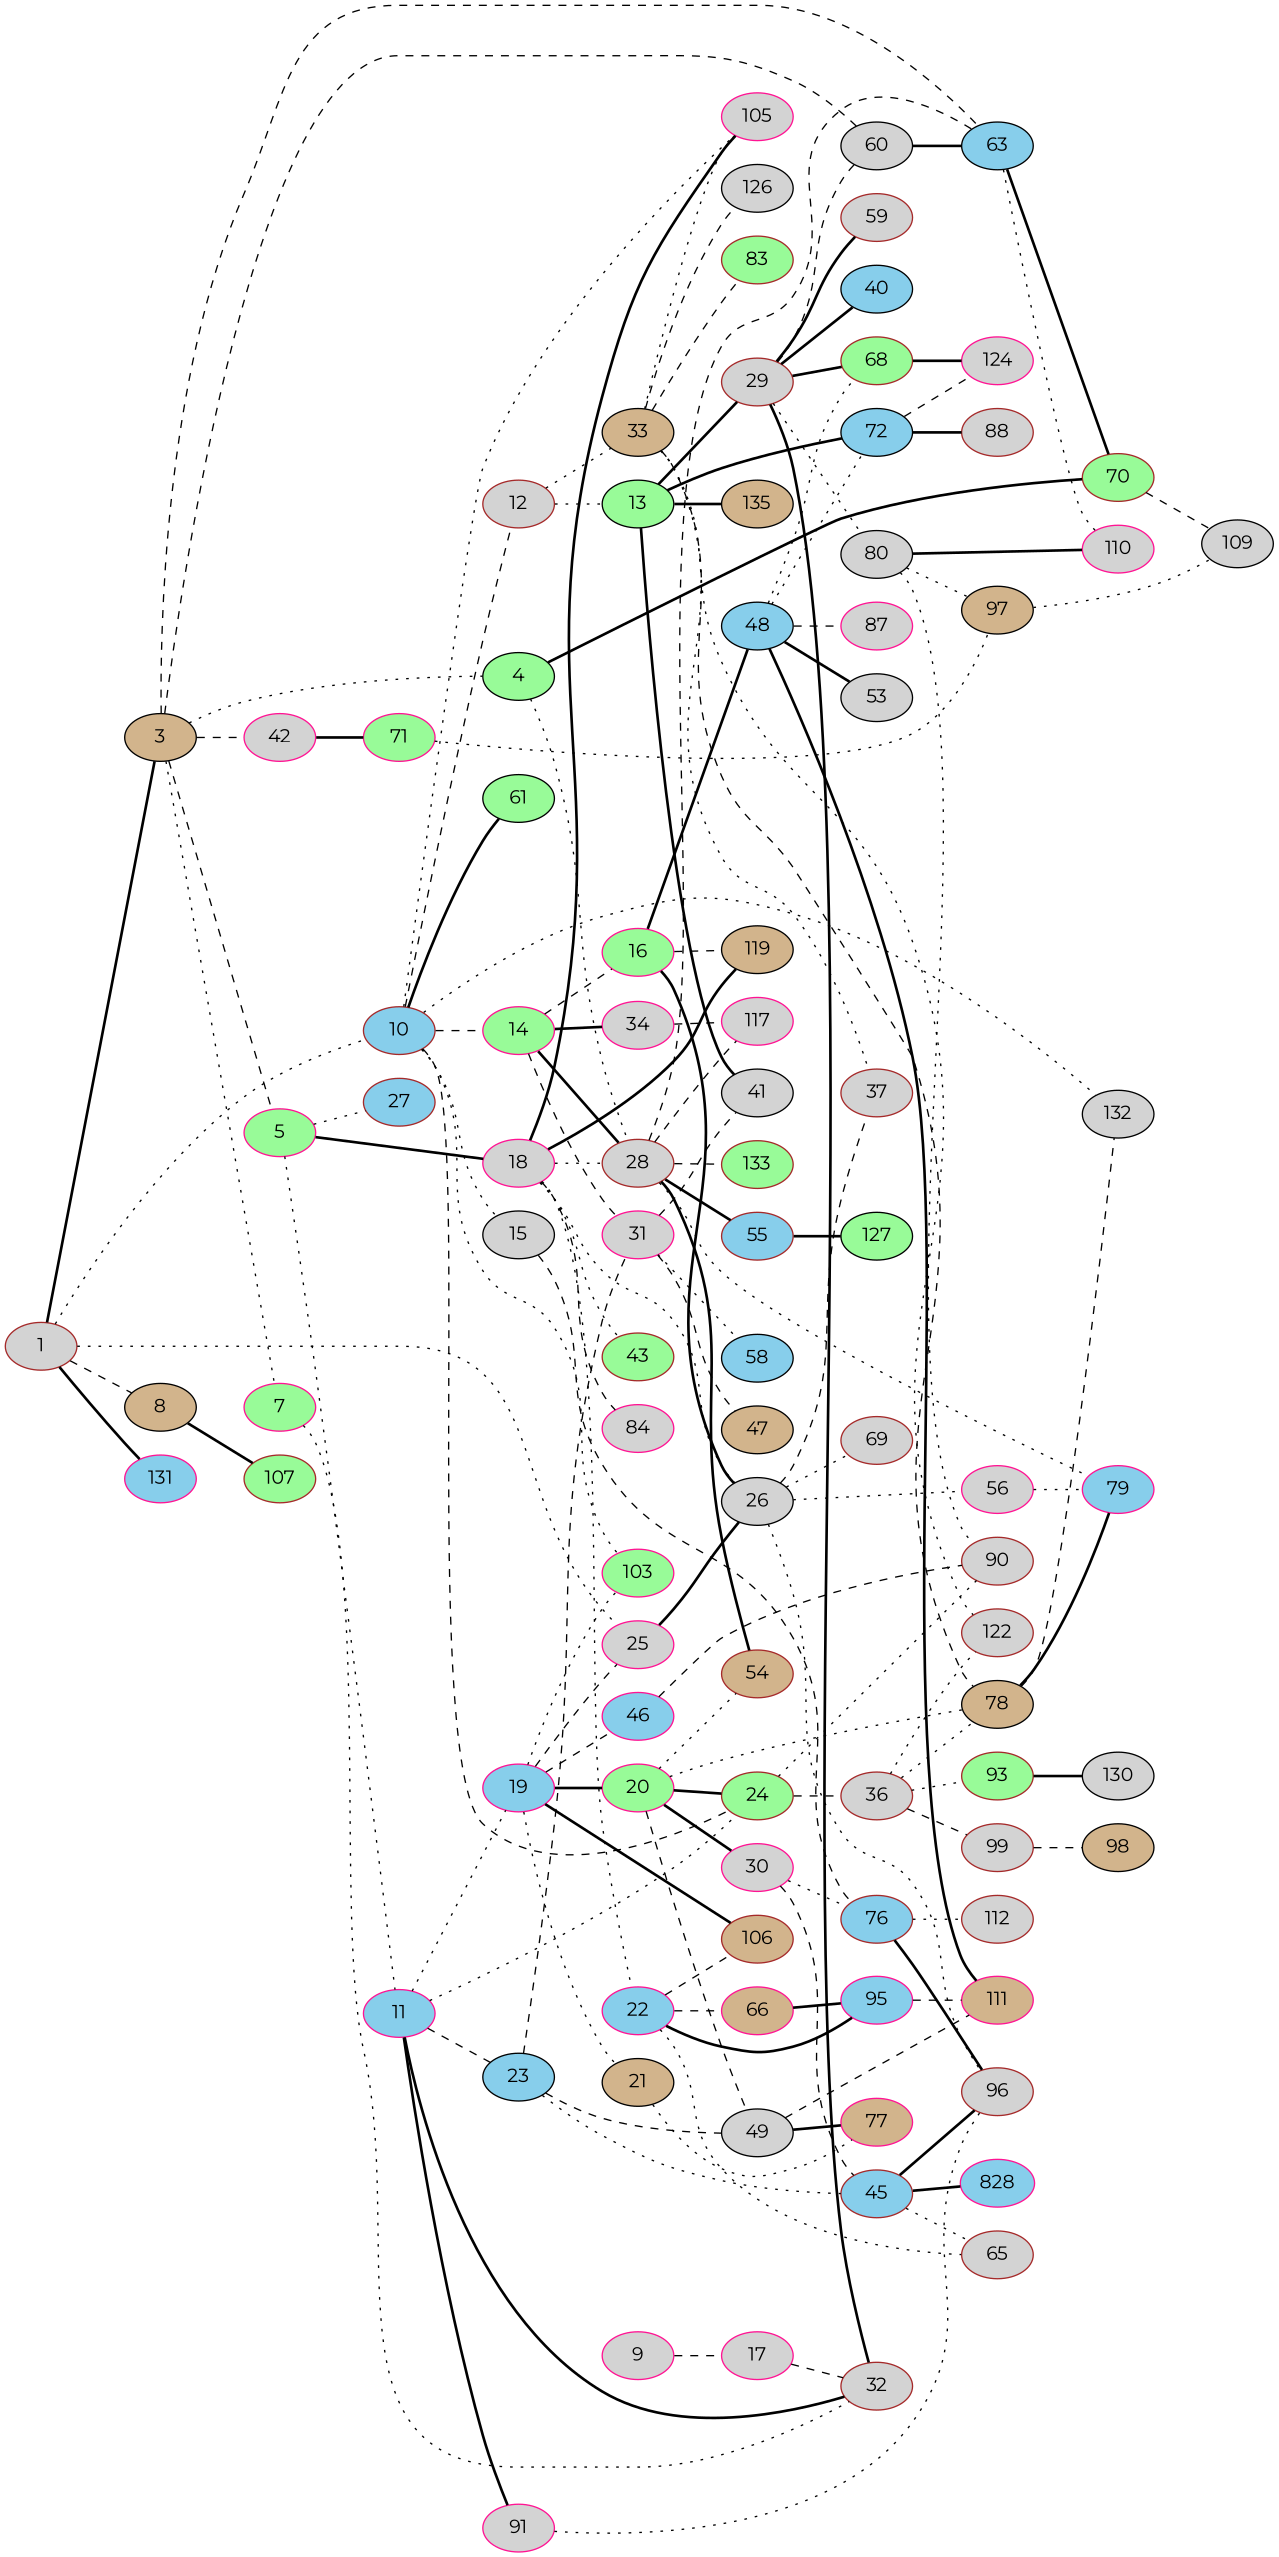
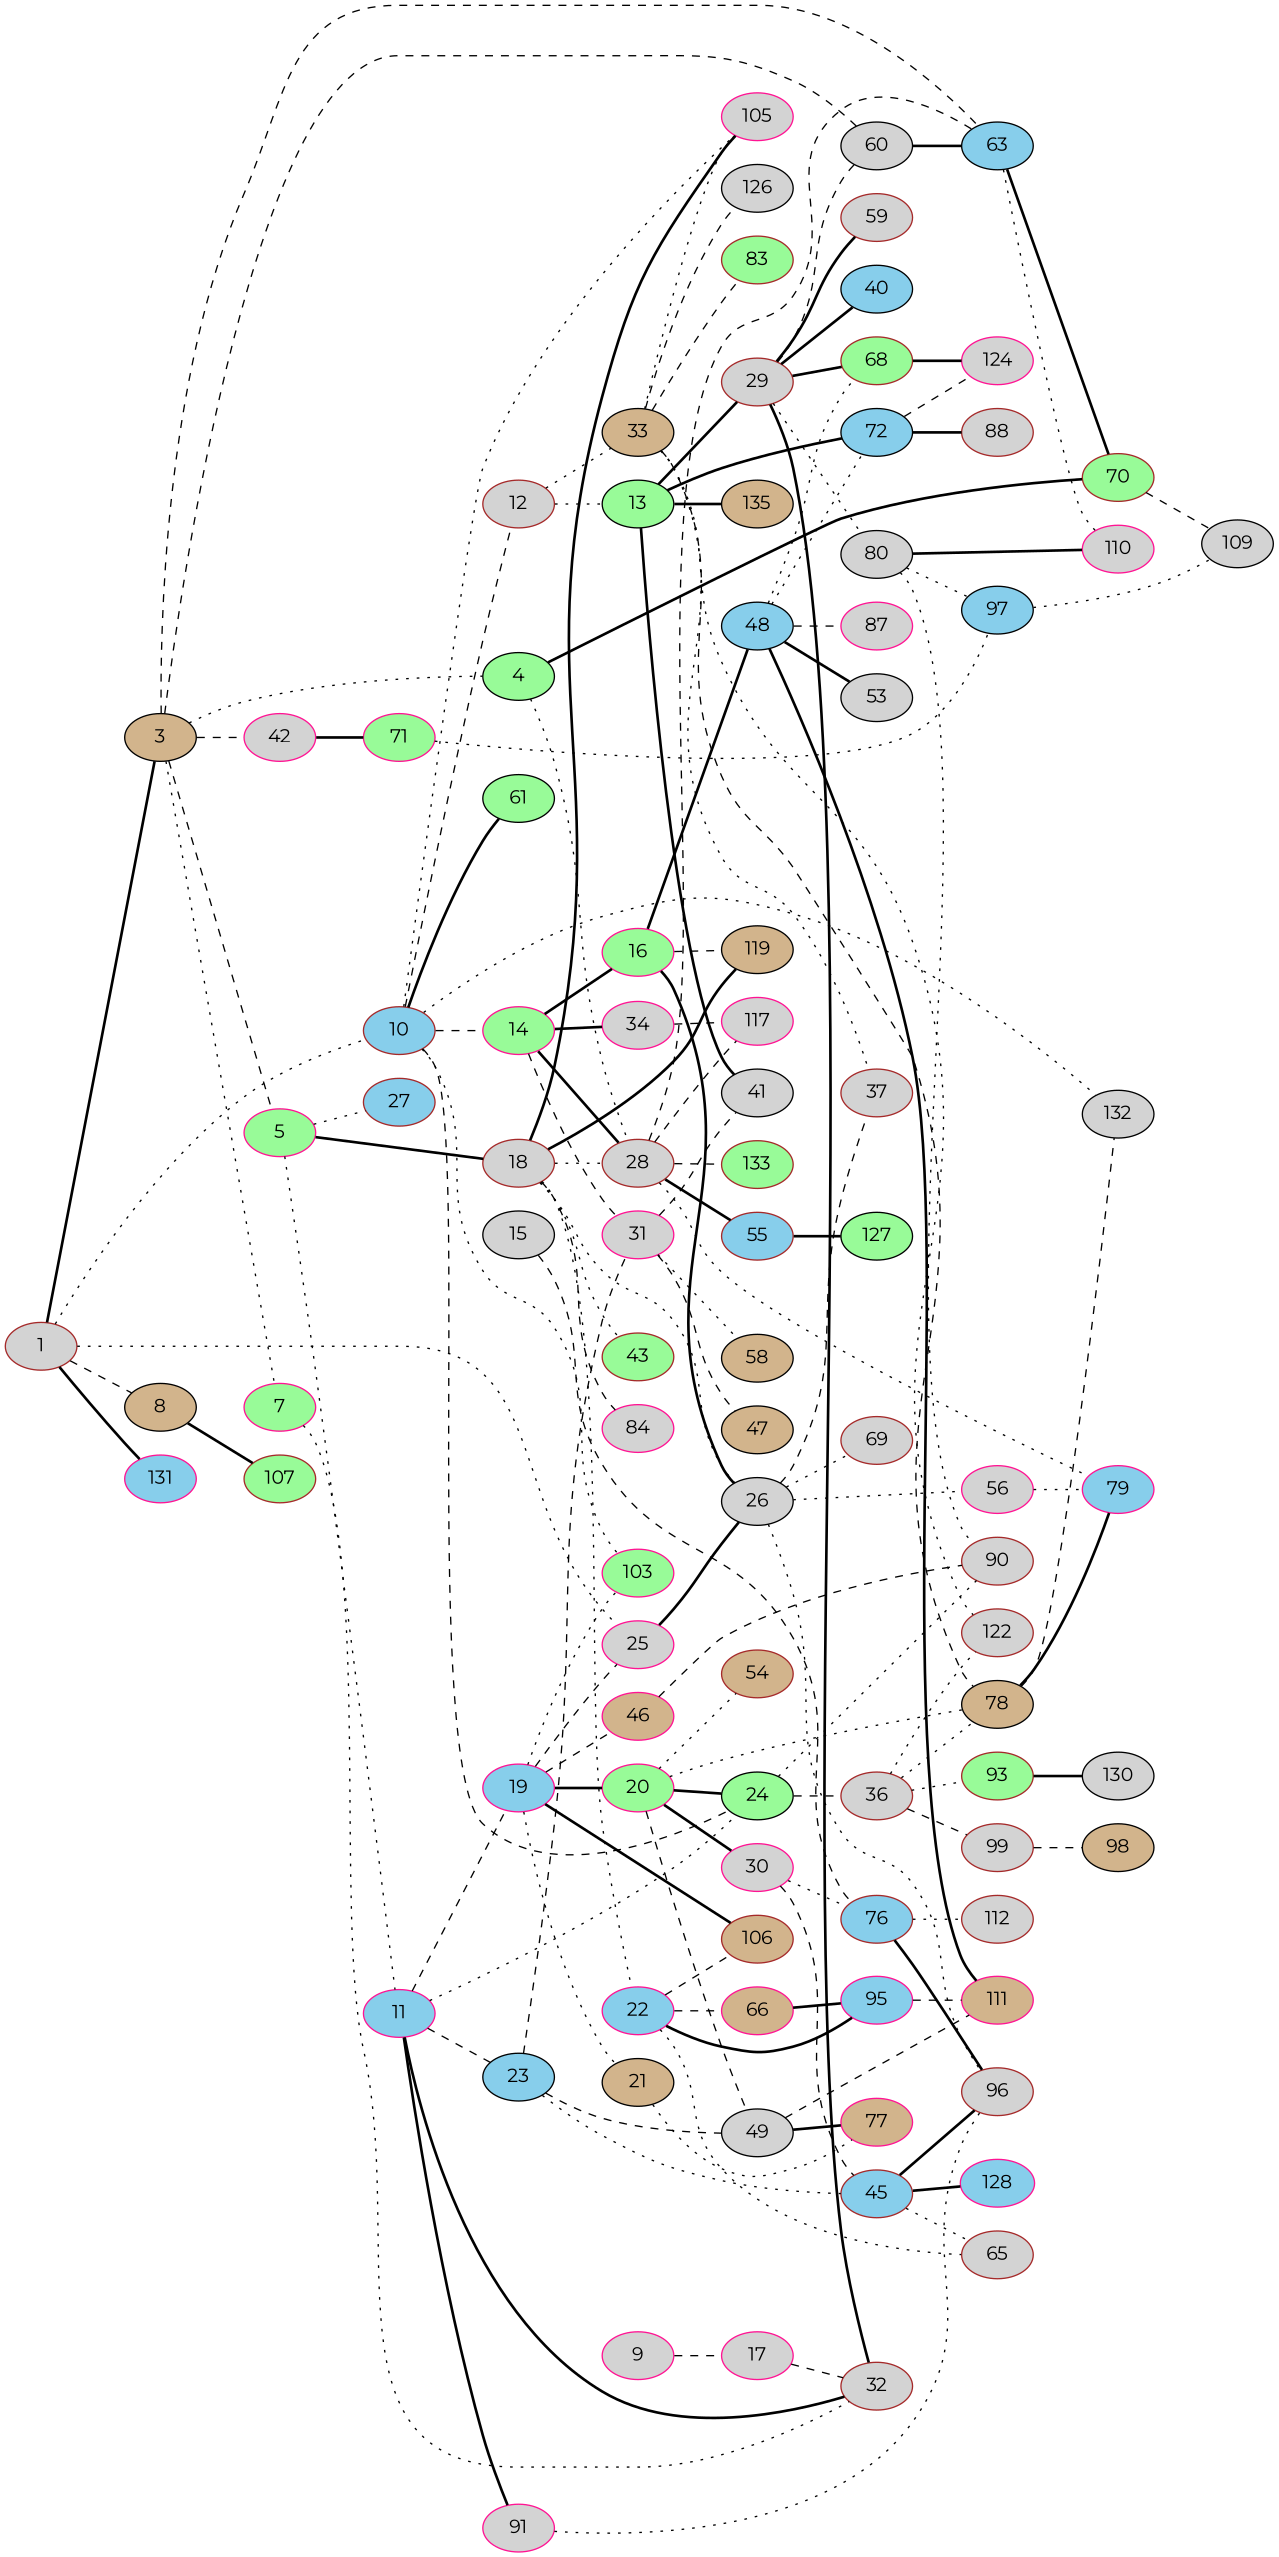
(997, 610) -> (997, 610)
(578, 991) -> (578, 991)
(519, 1163) -> (519, 1163)
(468, 1169) -> none
(757, 1358) -> (757, 1358)
(711, 1401) -> none
(638, 1716) -> (638, 1716)
(757, 1796) -> (757, 1796)
(459, 1901) -> (459, 1901)
(997, 2183) -> (997, 2183)
